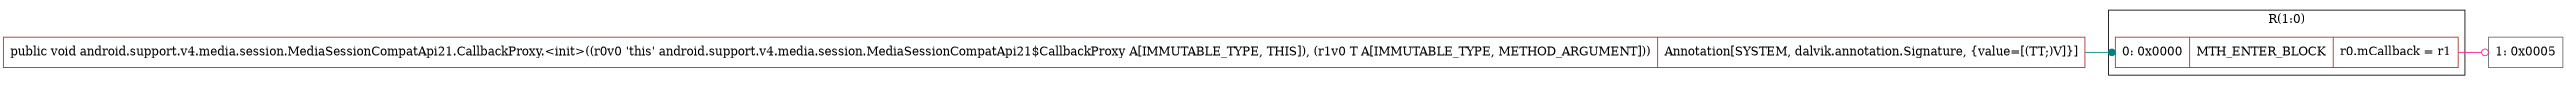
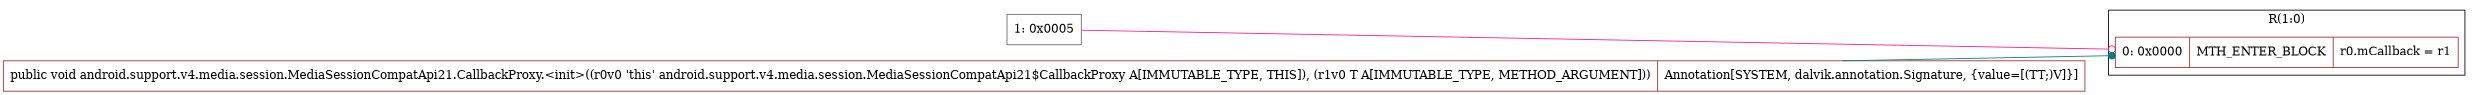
(2470, 52) -> (1595, 40)
